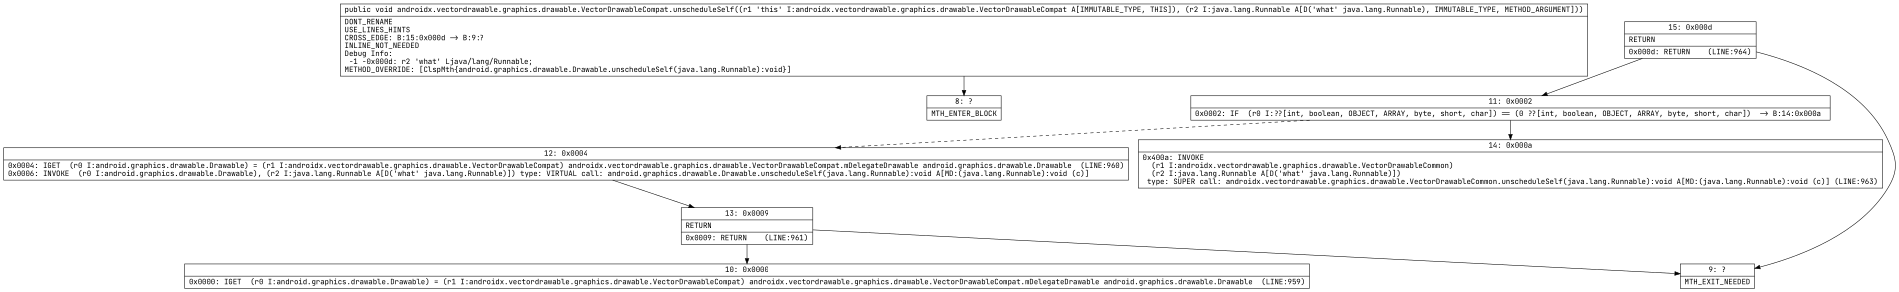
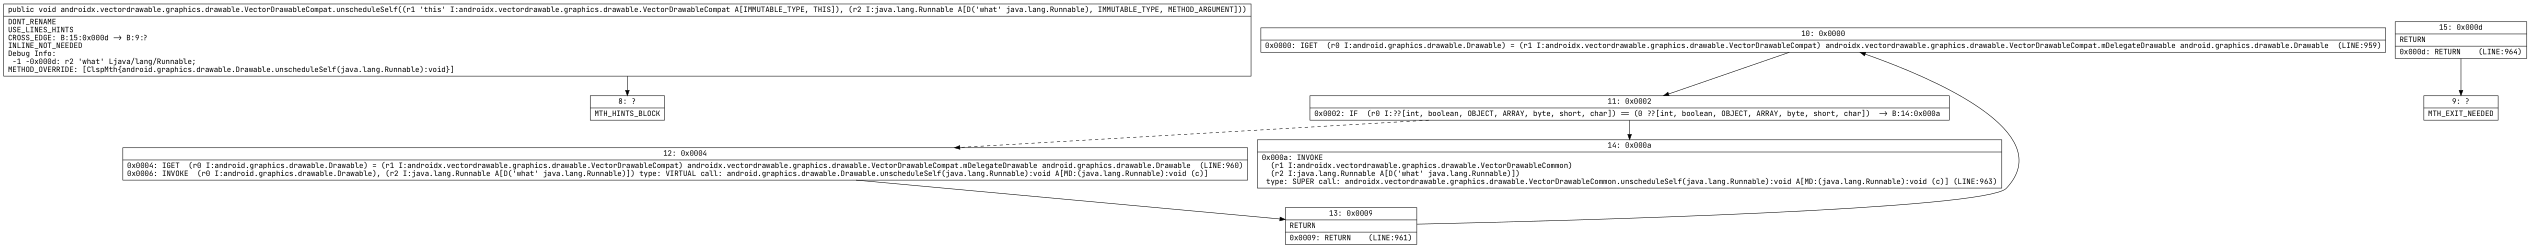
(1595, 76) -> (1729, 73)
(964, 114) -> (627, 114)
(1178, 158) -> (1297, 158)
(1244, 252) -> none
